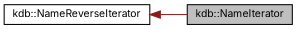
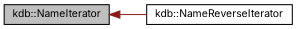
(174, 15) -> (133, 15)
